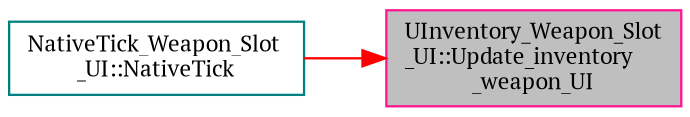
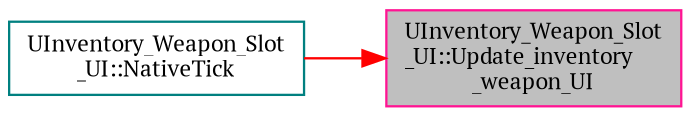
(157, 58) -> (157, 58)
